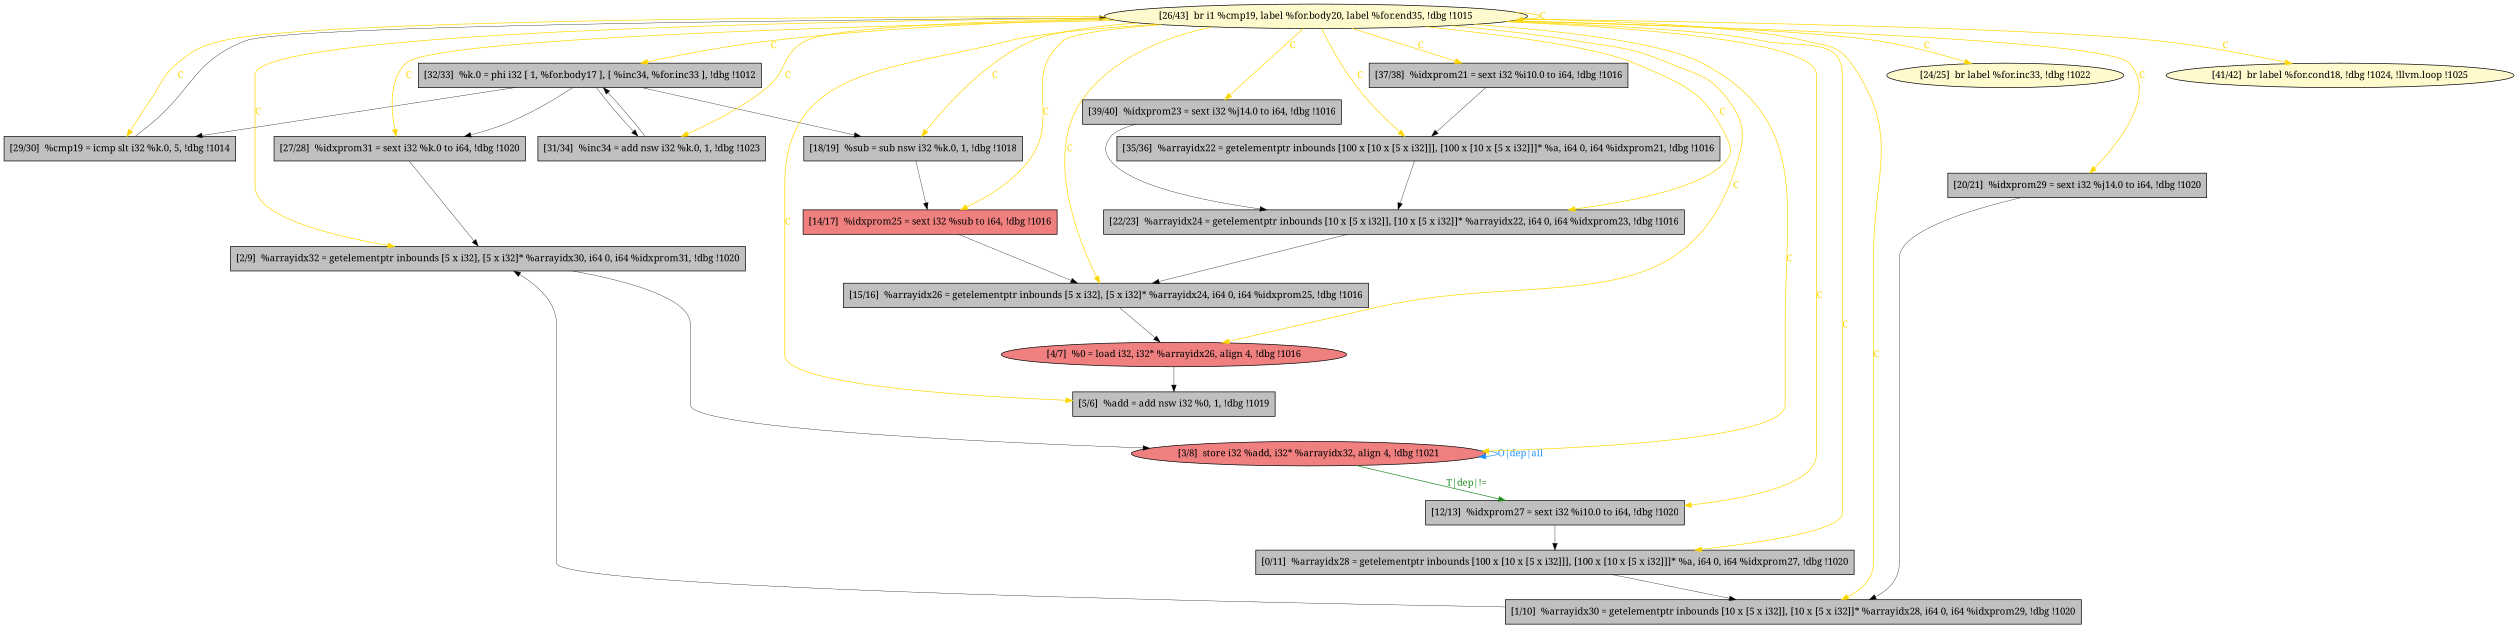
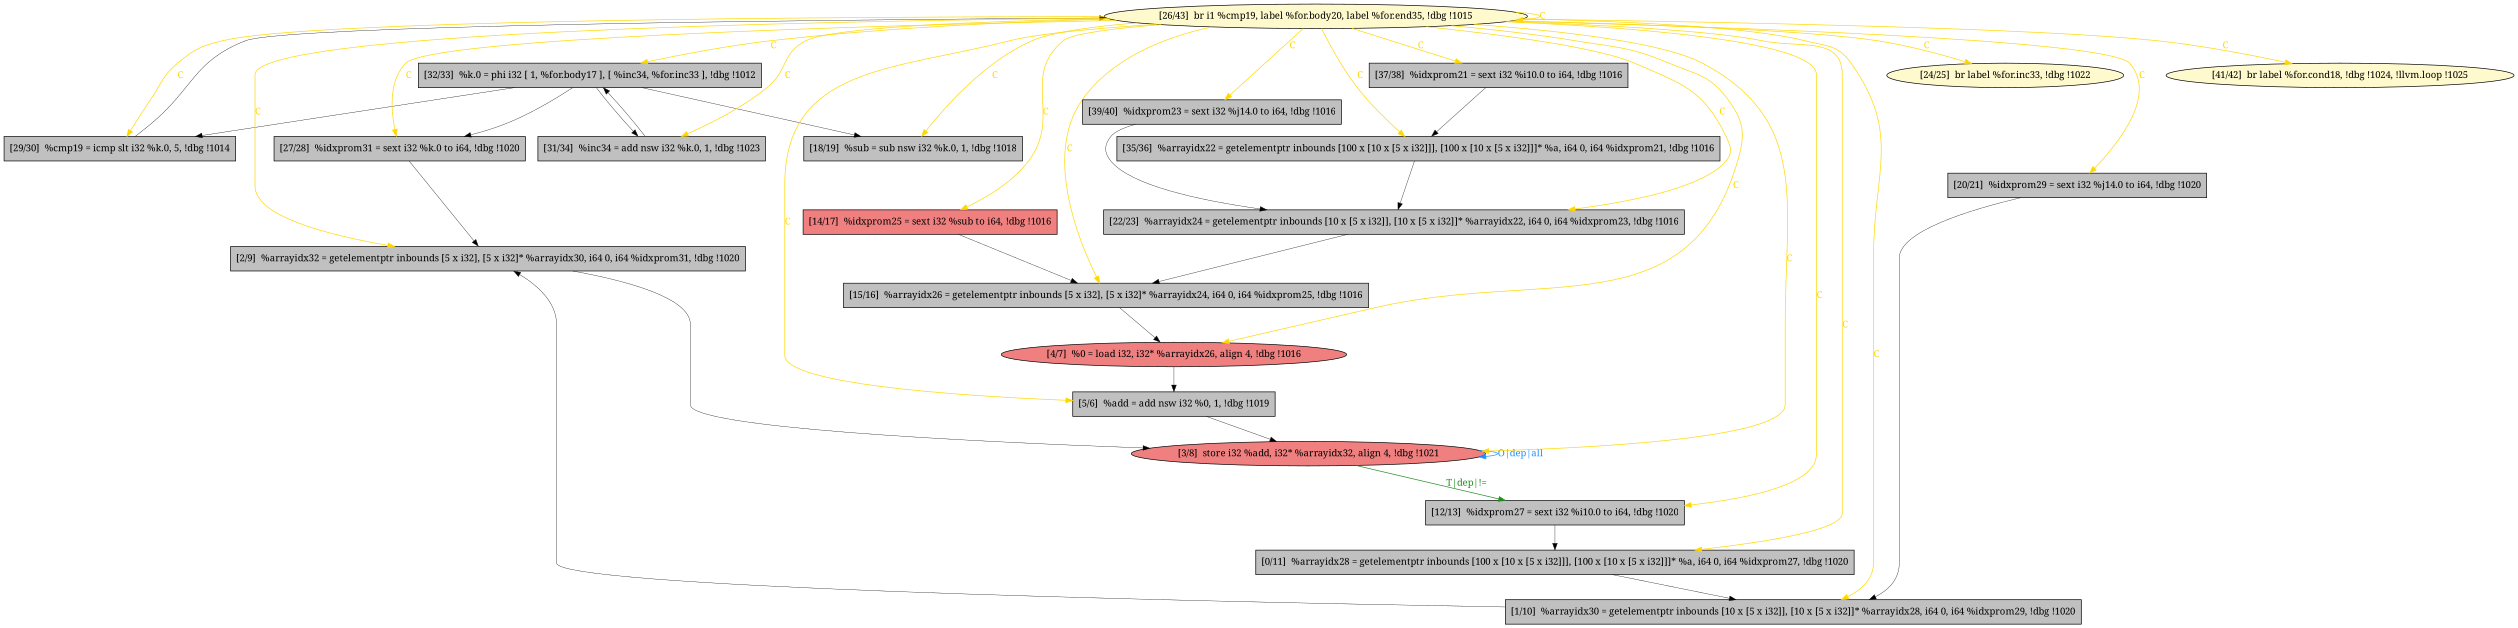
(921, 182) -> none
none -> (1238, 428)
